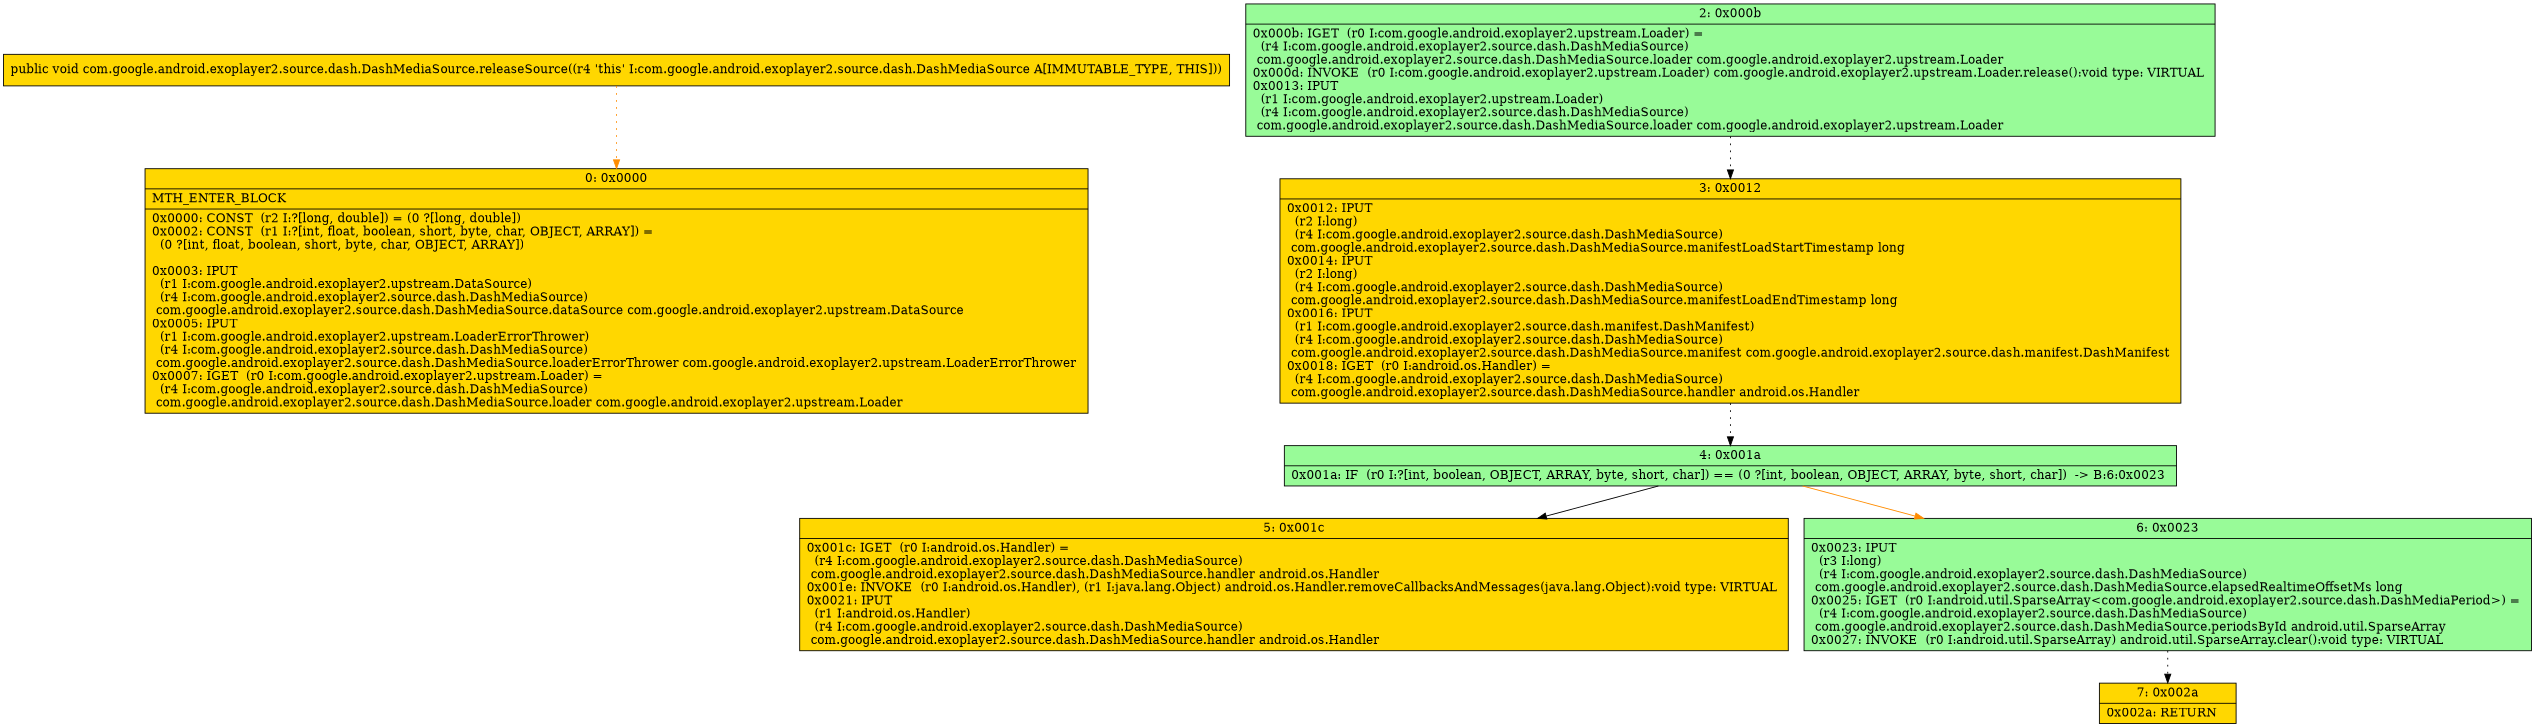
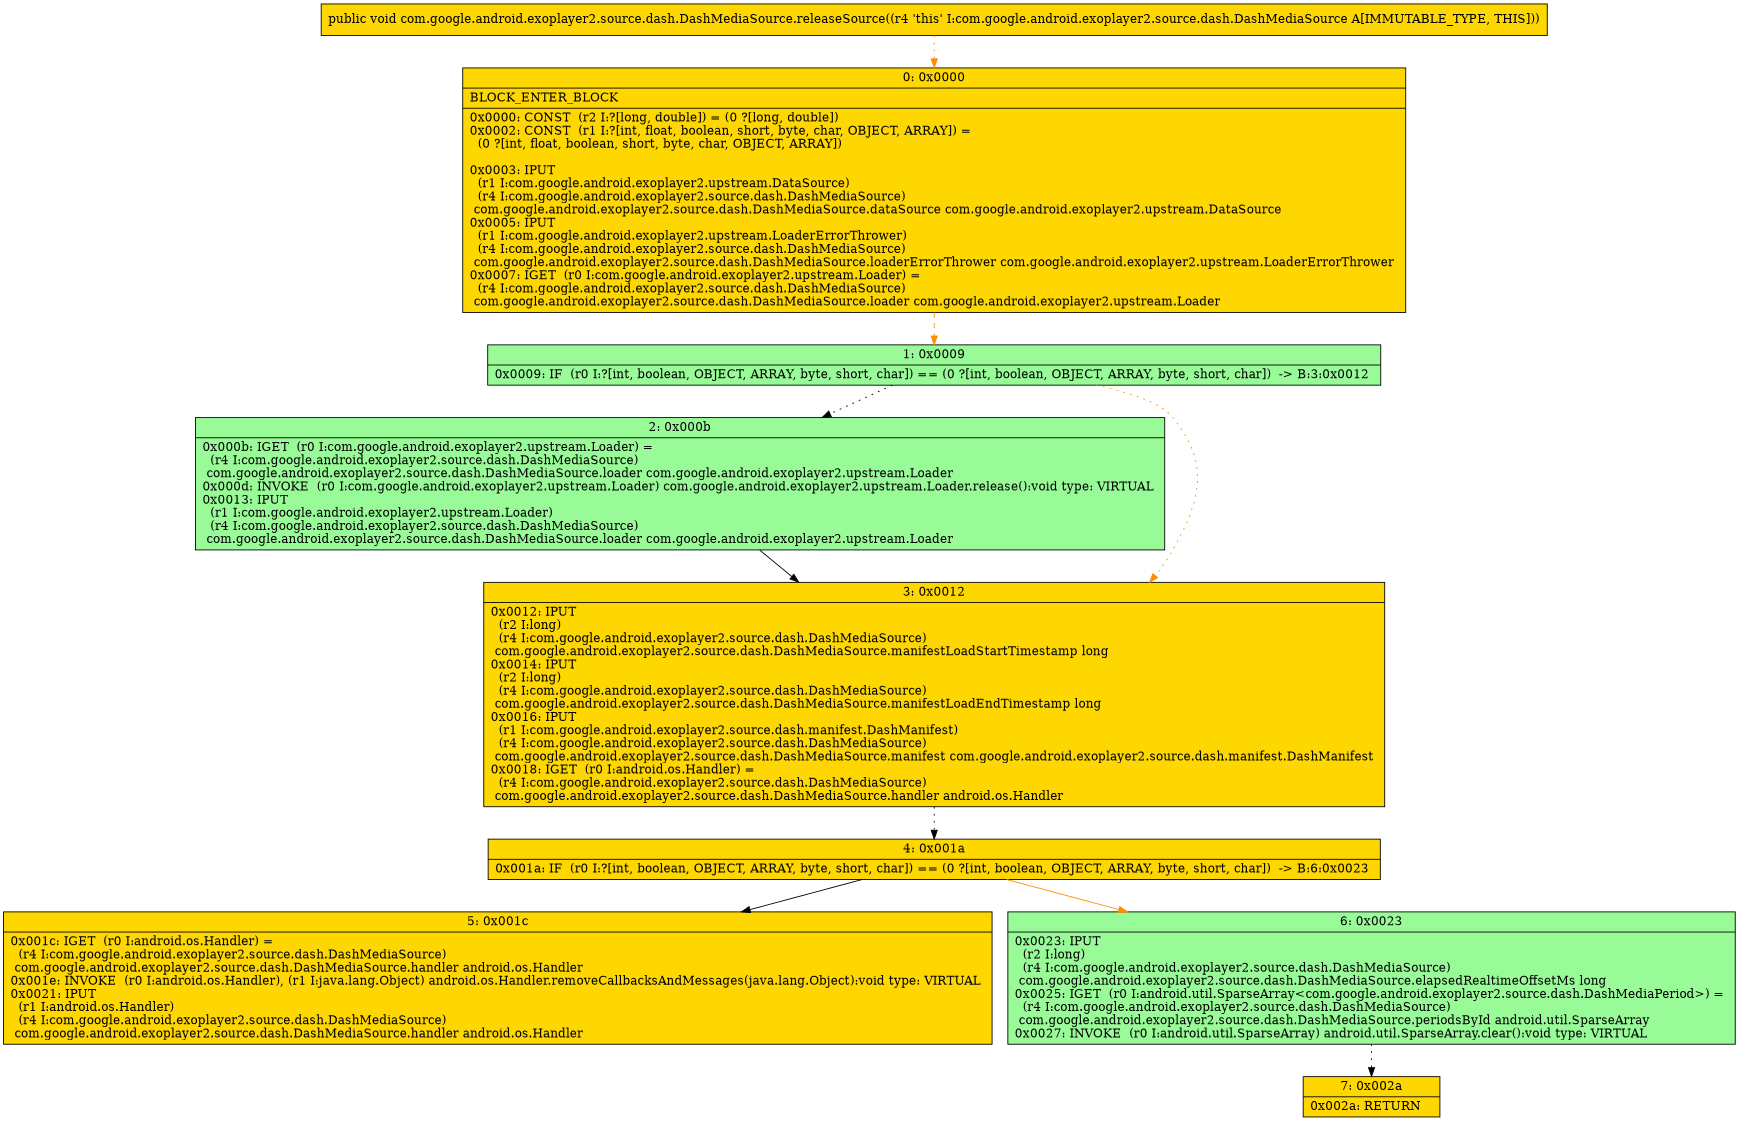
(1730, 153) -> (776, 563)
(220, 199) -> (544, 98)
none -> (934, 365)
(1730, 466) -> (934, 859)
(1847, 561) -> (1050, 955)
